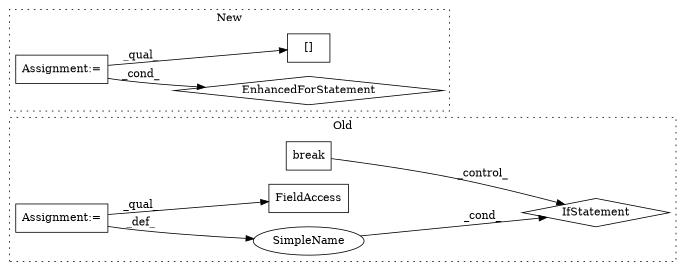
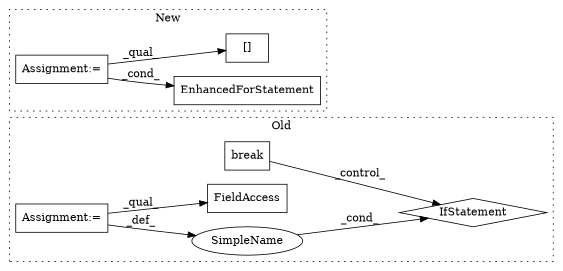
(309, 91) -> (247, 91)
